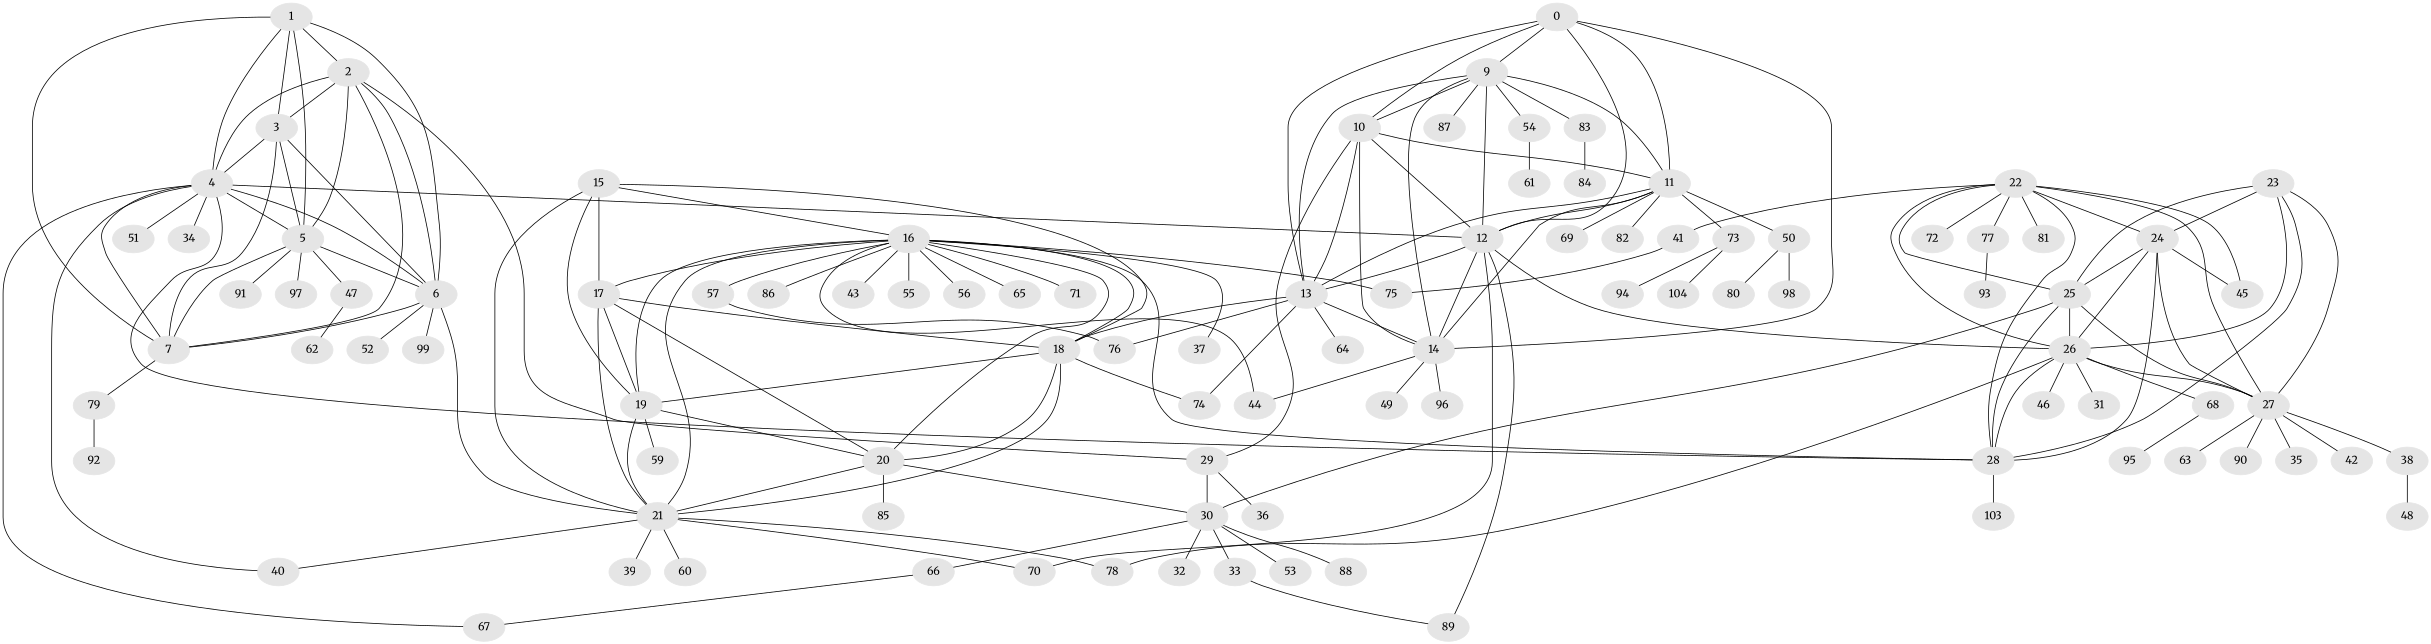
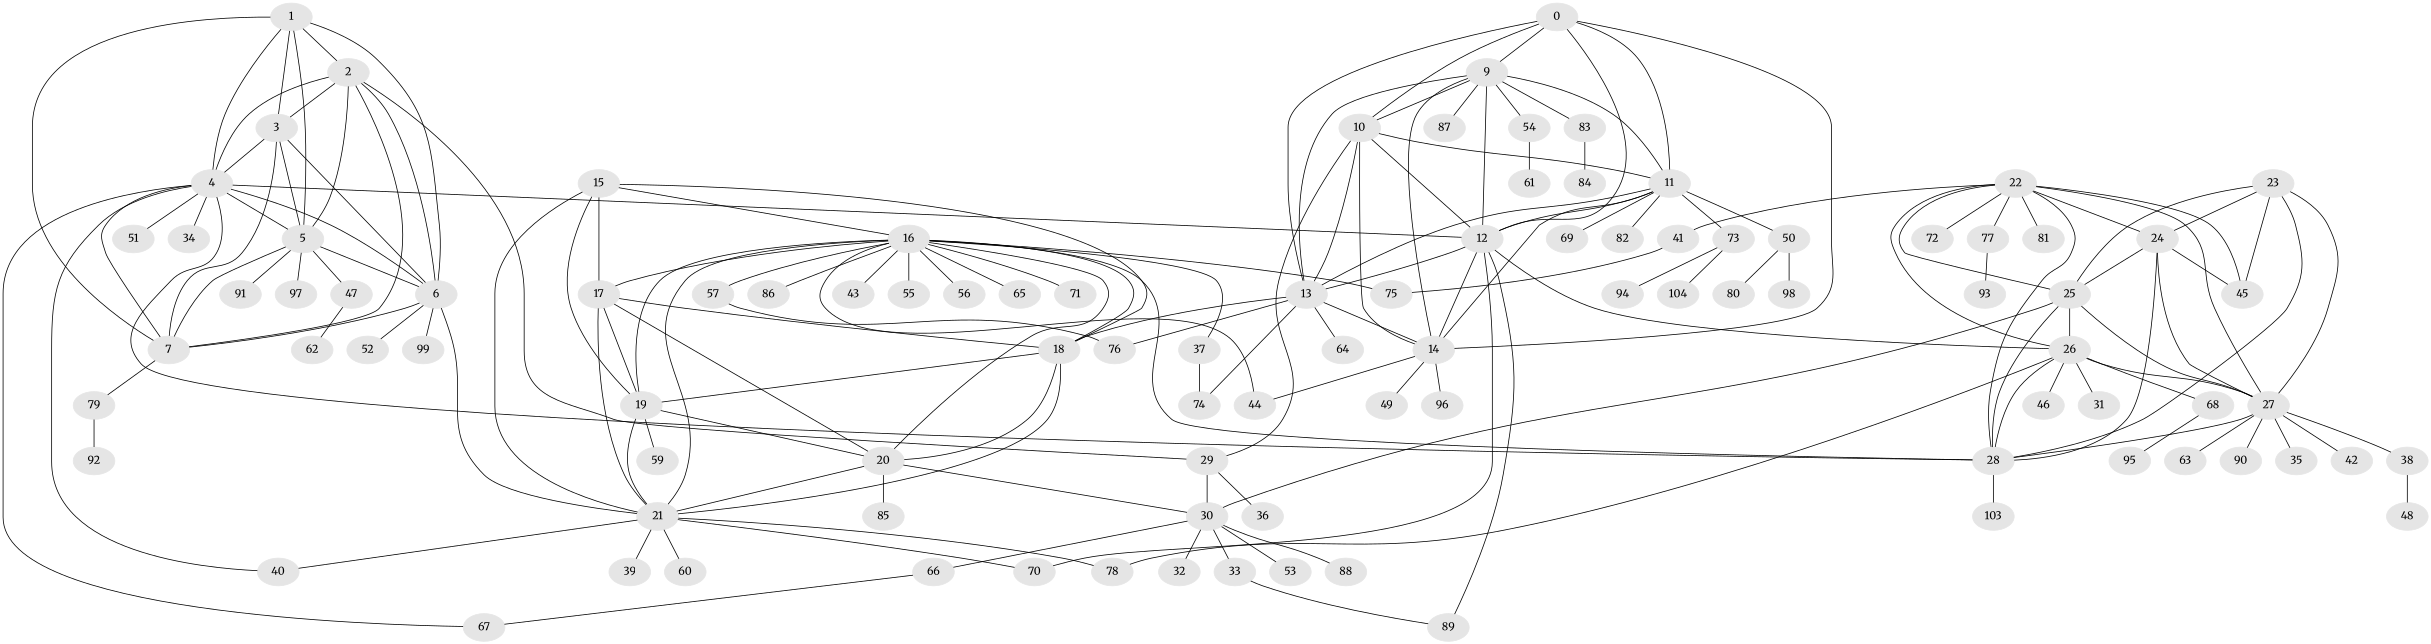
(2114, 295) -> none
(2239, 325) -> (2258, 239)
(1128, 380) -> (1199, 378)
none -> (2134, 440)
